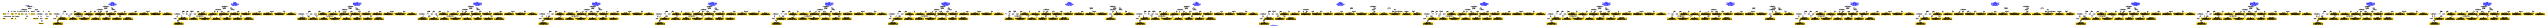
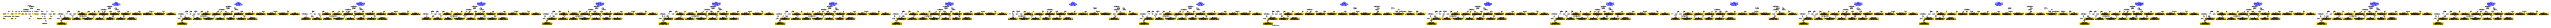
none -> (16, 14)
